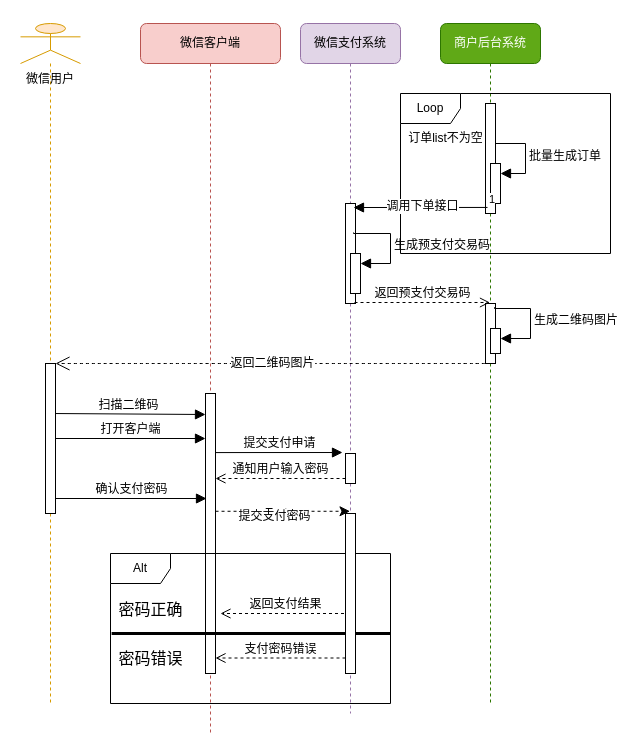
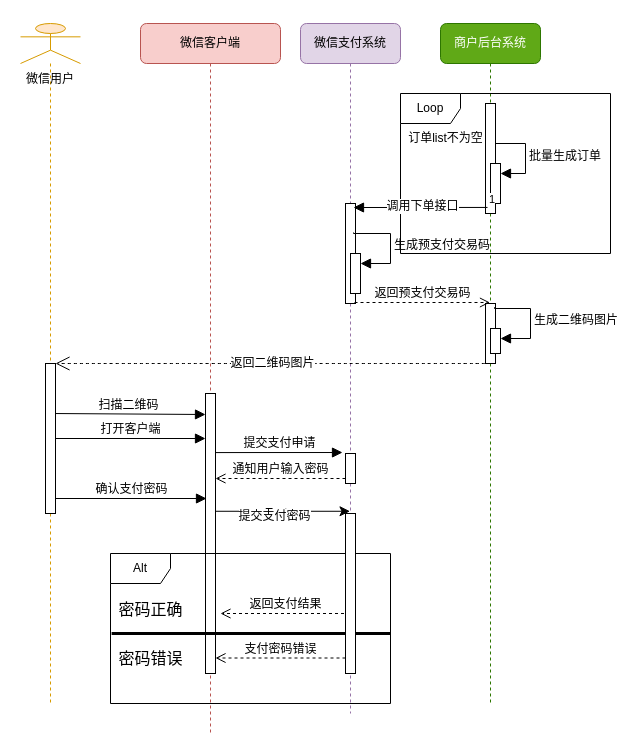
(325, 511) -> (325, 511)
